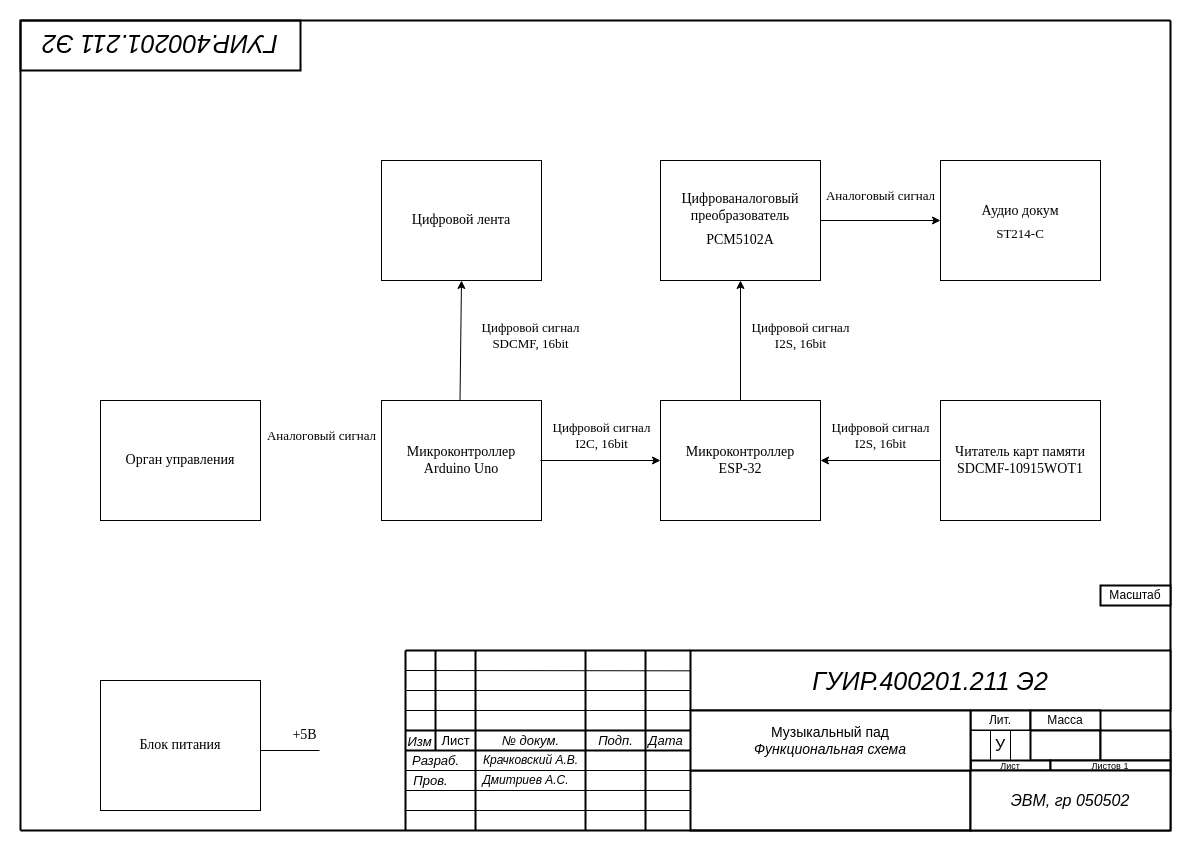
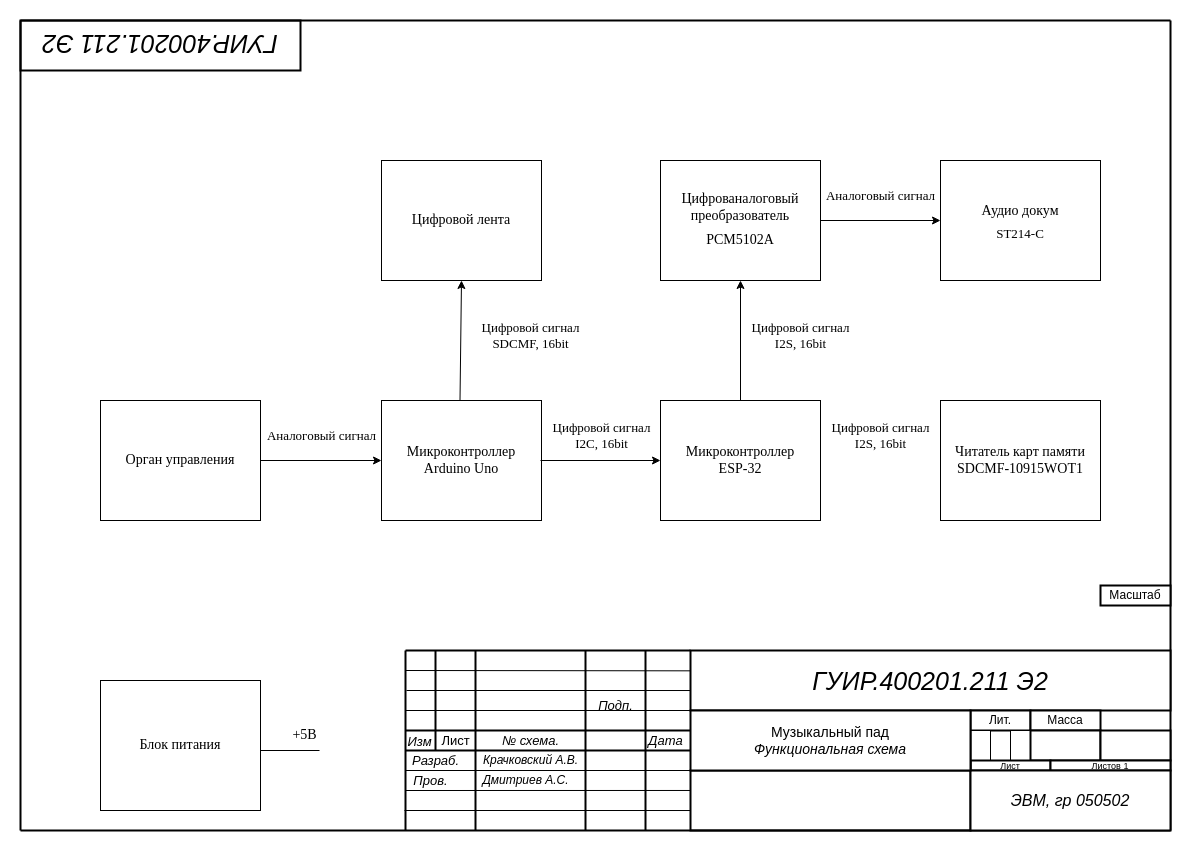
none -> (318, 461)
(884, 461) -> none
(531, 741) -> (531, 741)
(616, 741) -> (616, 706)
(1001, 746) -> none
